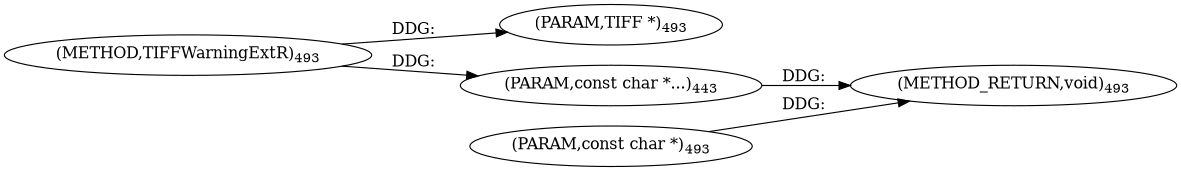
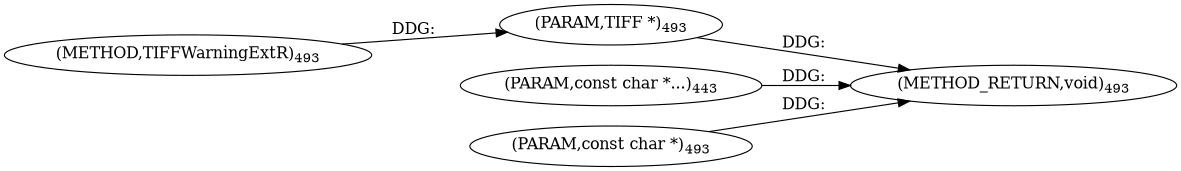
none -> (798, 53)
(404, 71) -> none
